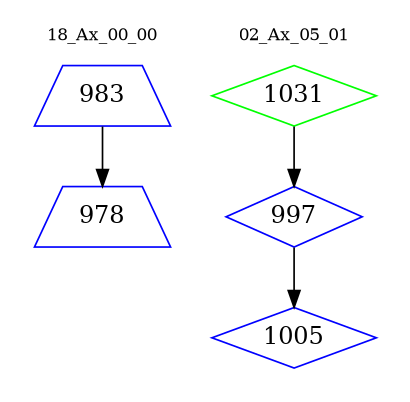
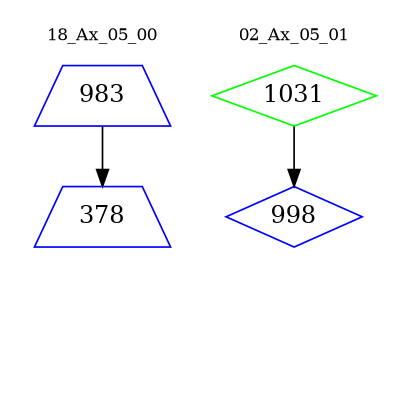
(103, 36) -> (103, 36)
(103, 217) -> (103, 217)
(294, 217) -> (294, 217)
(294, 338) -> none
